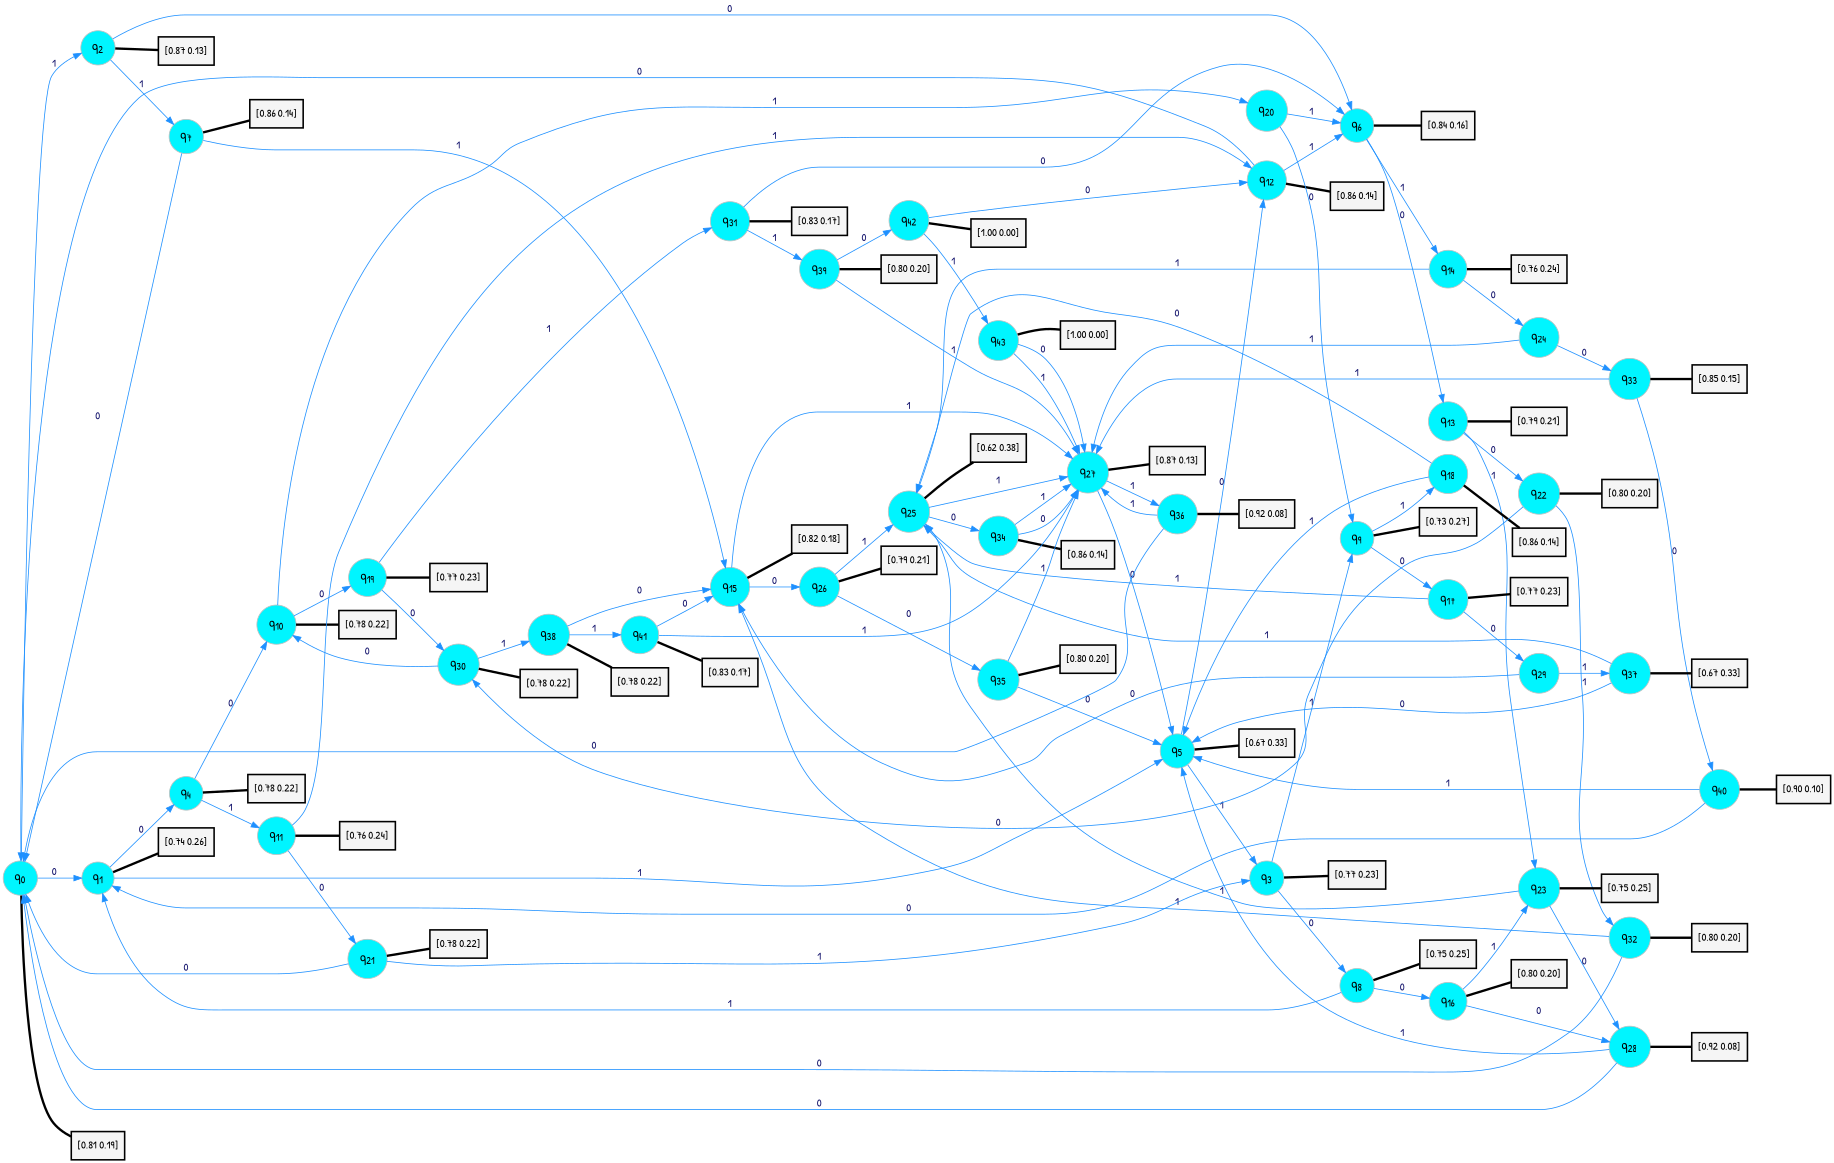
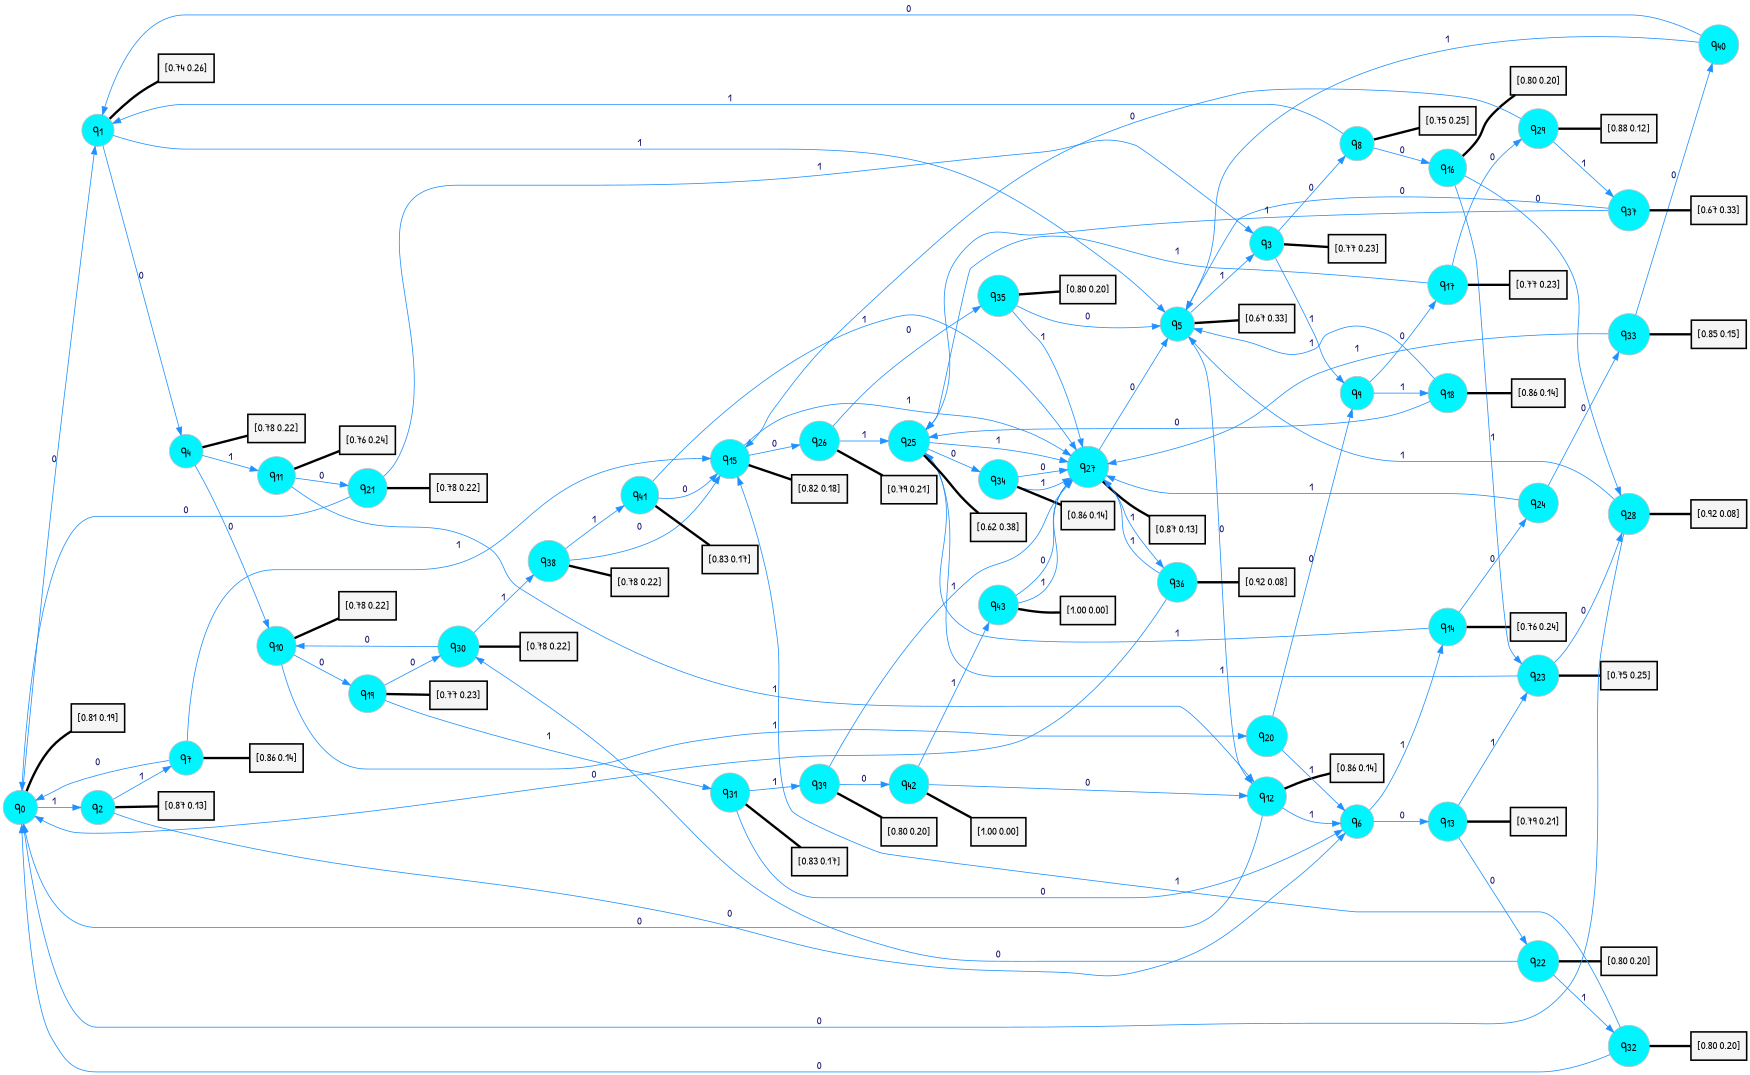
(1448, 126) -> none
none -> (1629, 129)
(1448, 522) -> none
(1804, 789) -> none
